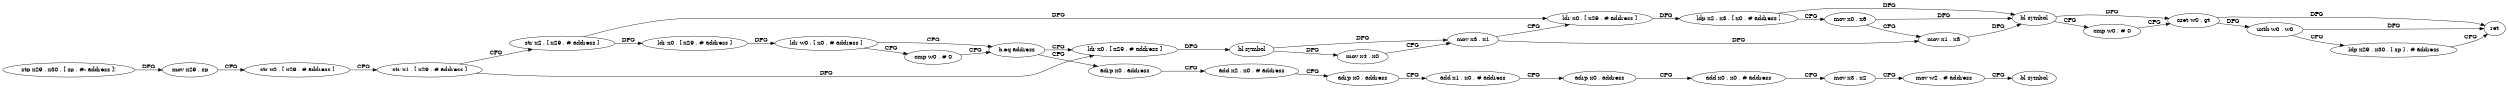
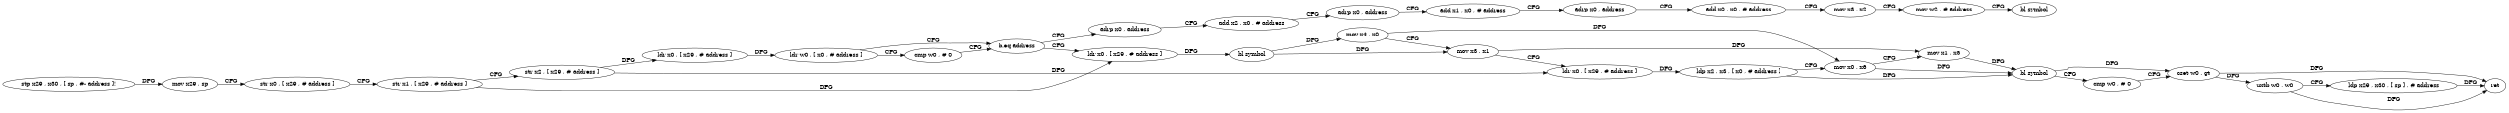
none -> (1614, 30)
(2470, 37) -> (2471, 83)
